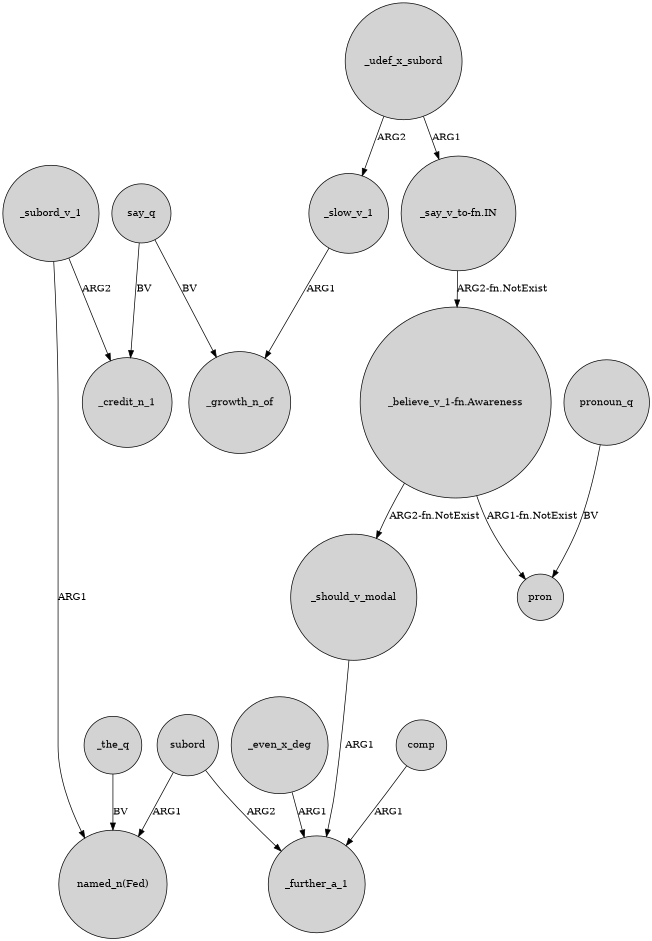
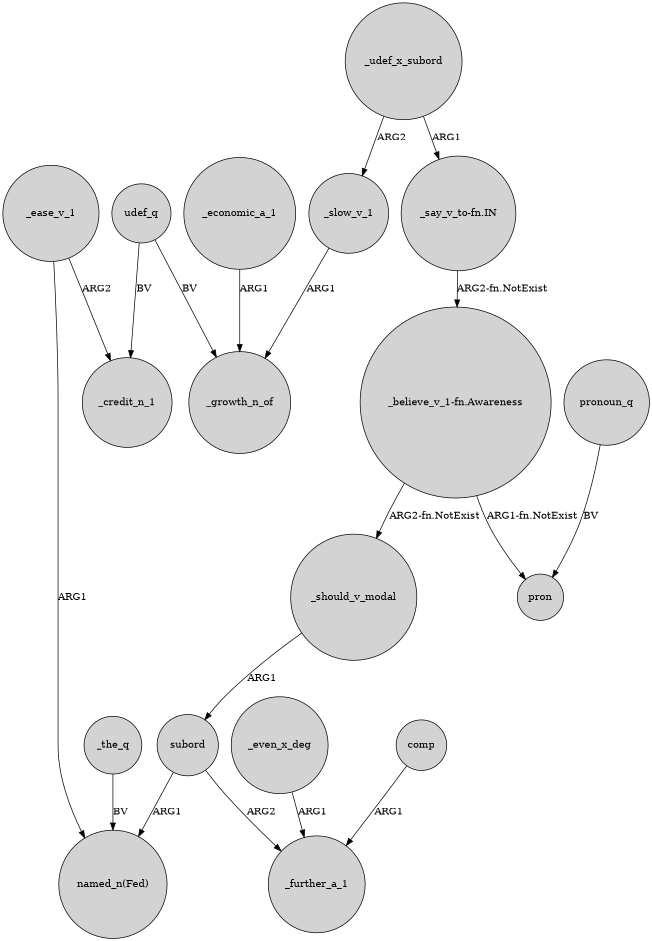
(51, 213) -> (51, 213)
(141, 213) -> (141, 213)
none -> (240, 213)
(341, 745) -> (253, 671)
